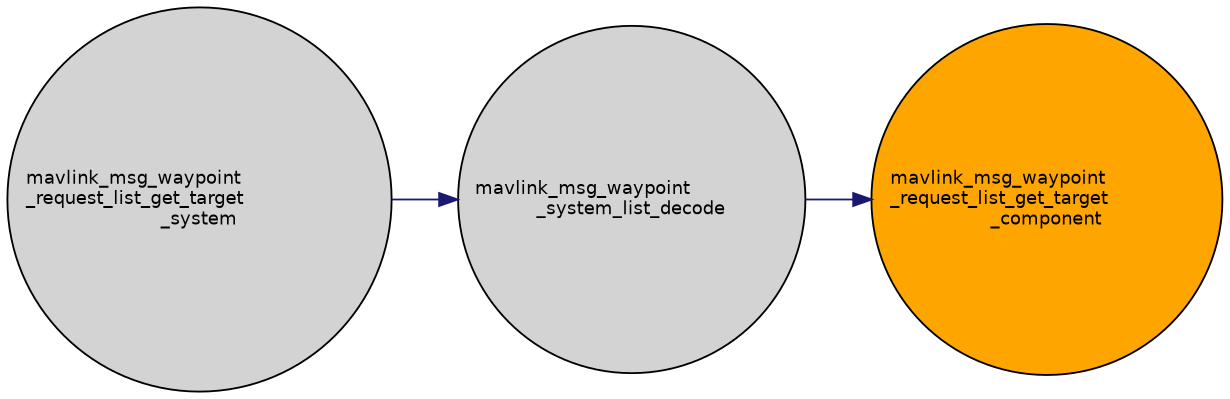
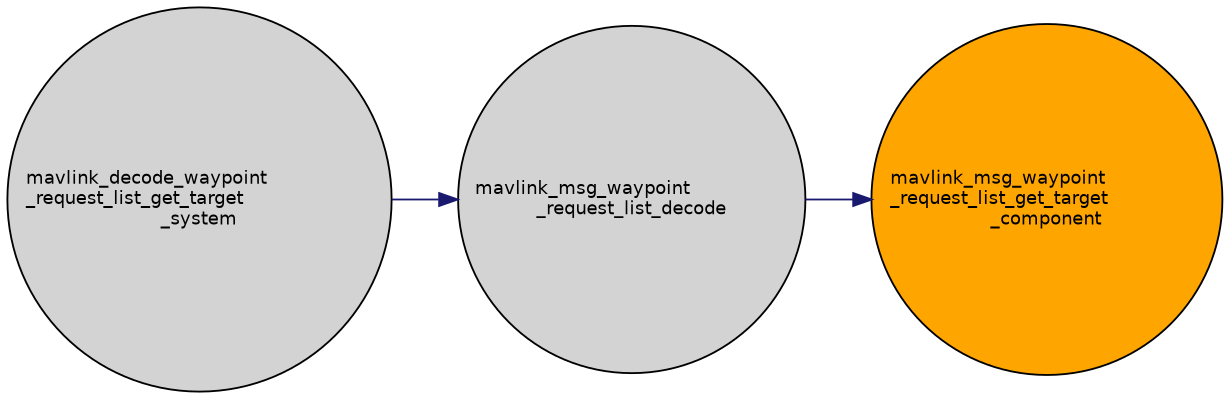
(200, 200) -> (200, 200)
(632, 200) -> (632, 200)
